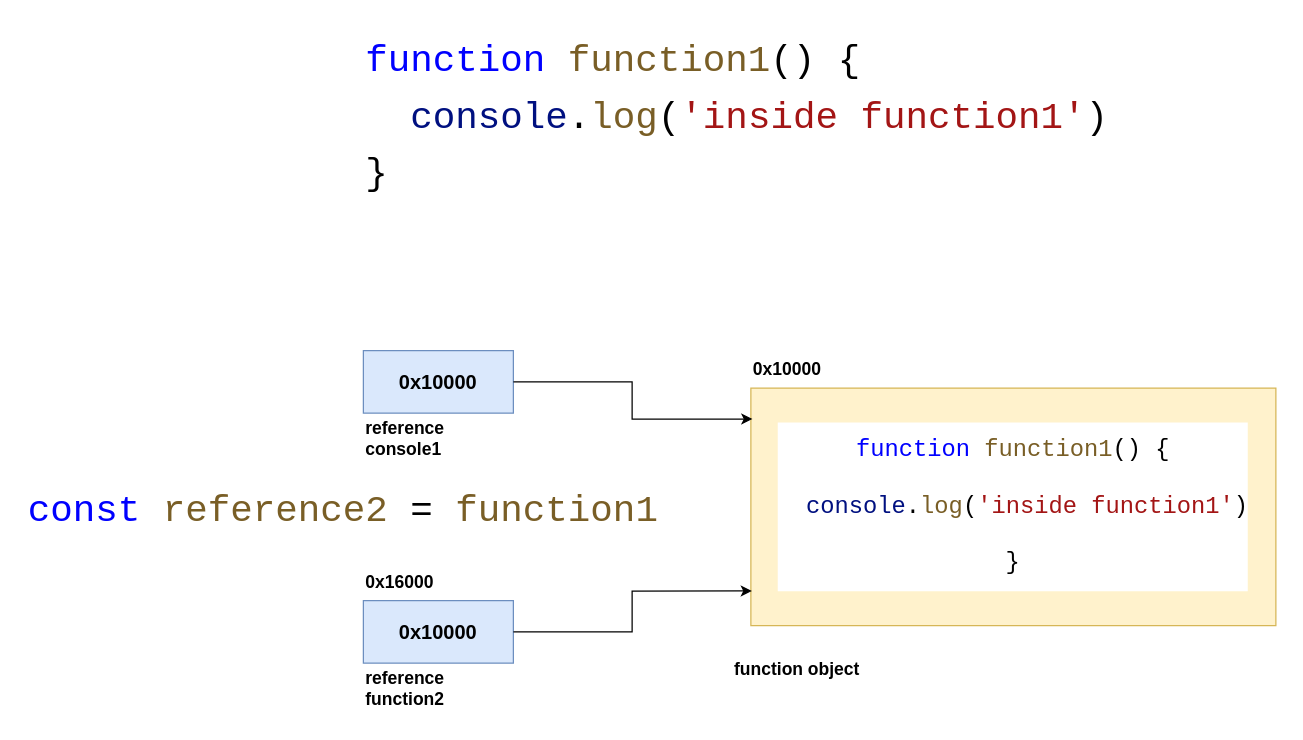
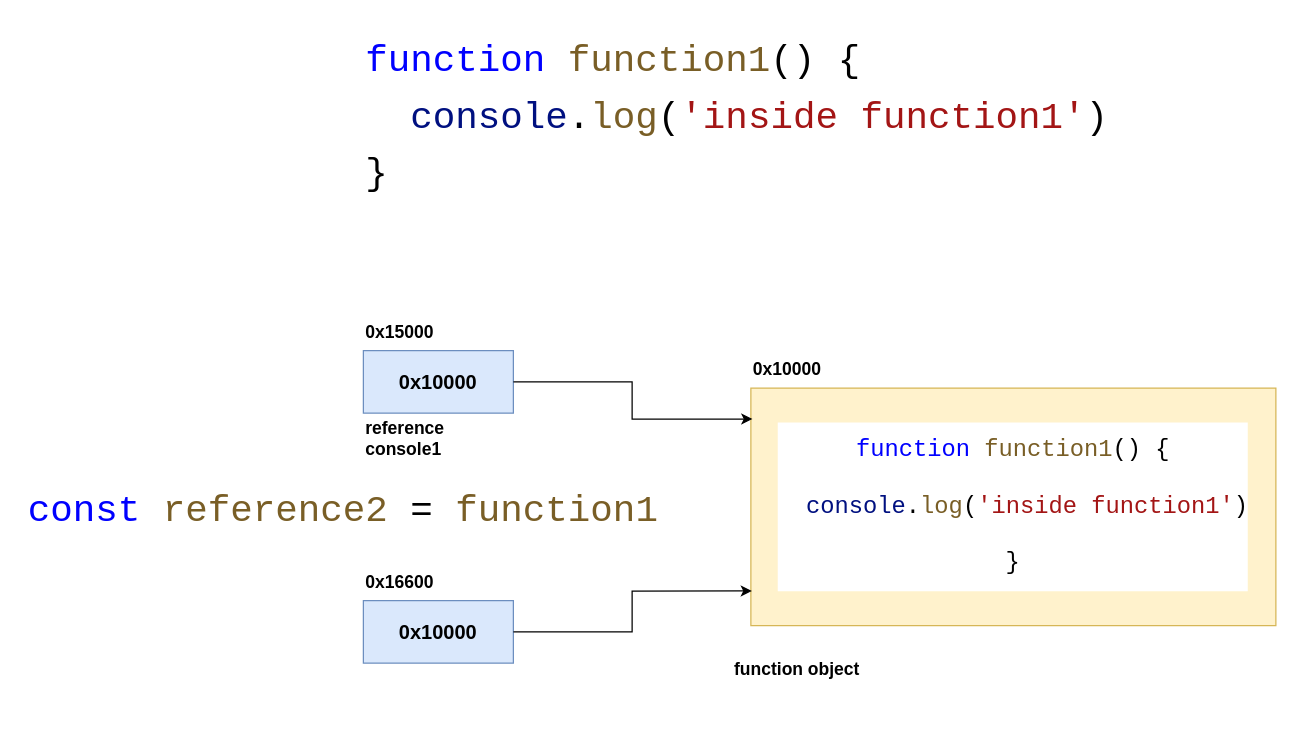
none -> (438, 332)
(400, 582) -> (400, 582)
(438, 688) -> none
